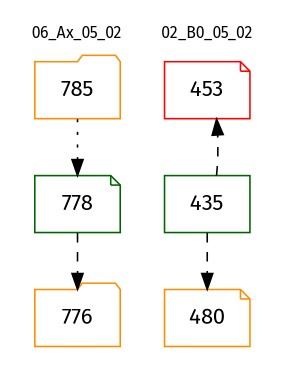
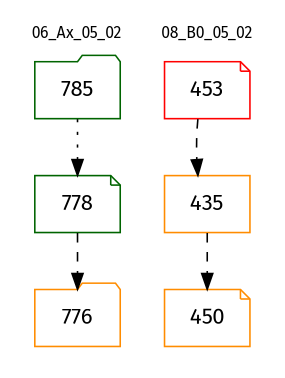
(207, 34) -> (207, 34)
(78, 90) -> (78, 90)
(218, 155) -> (197, 139)
(207, 204) -> (207, 204)
(207, 318) -> (207, 318)
